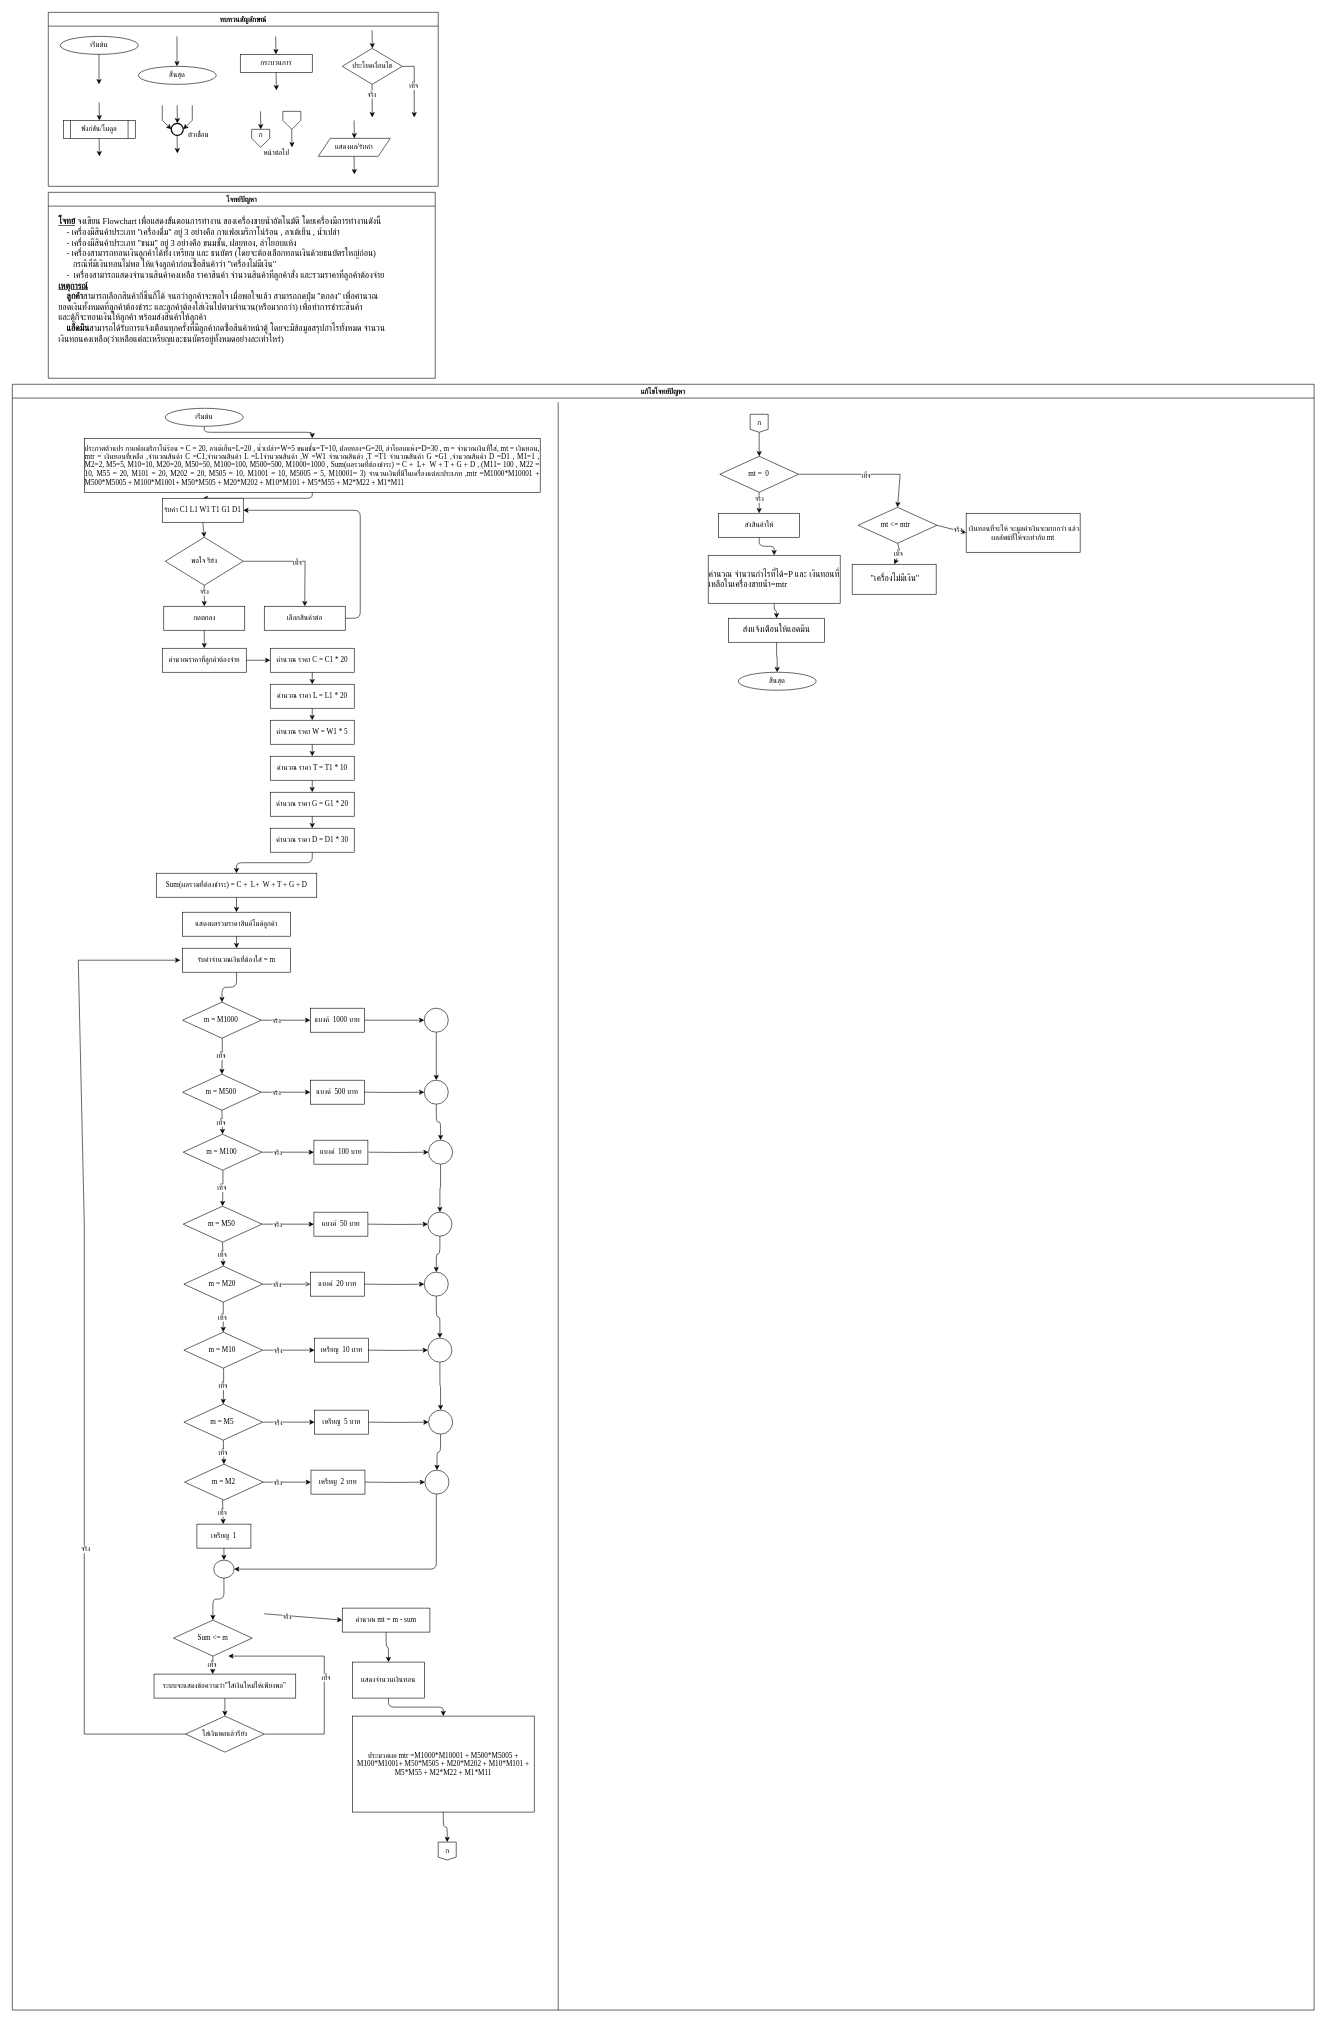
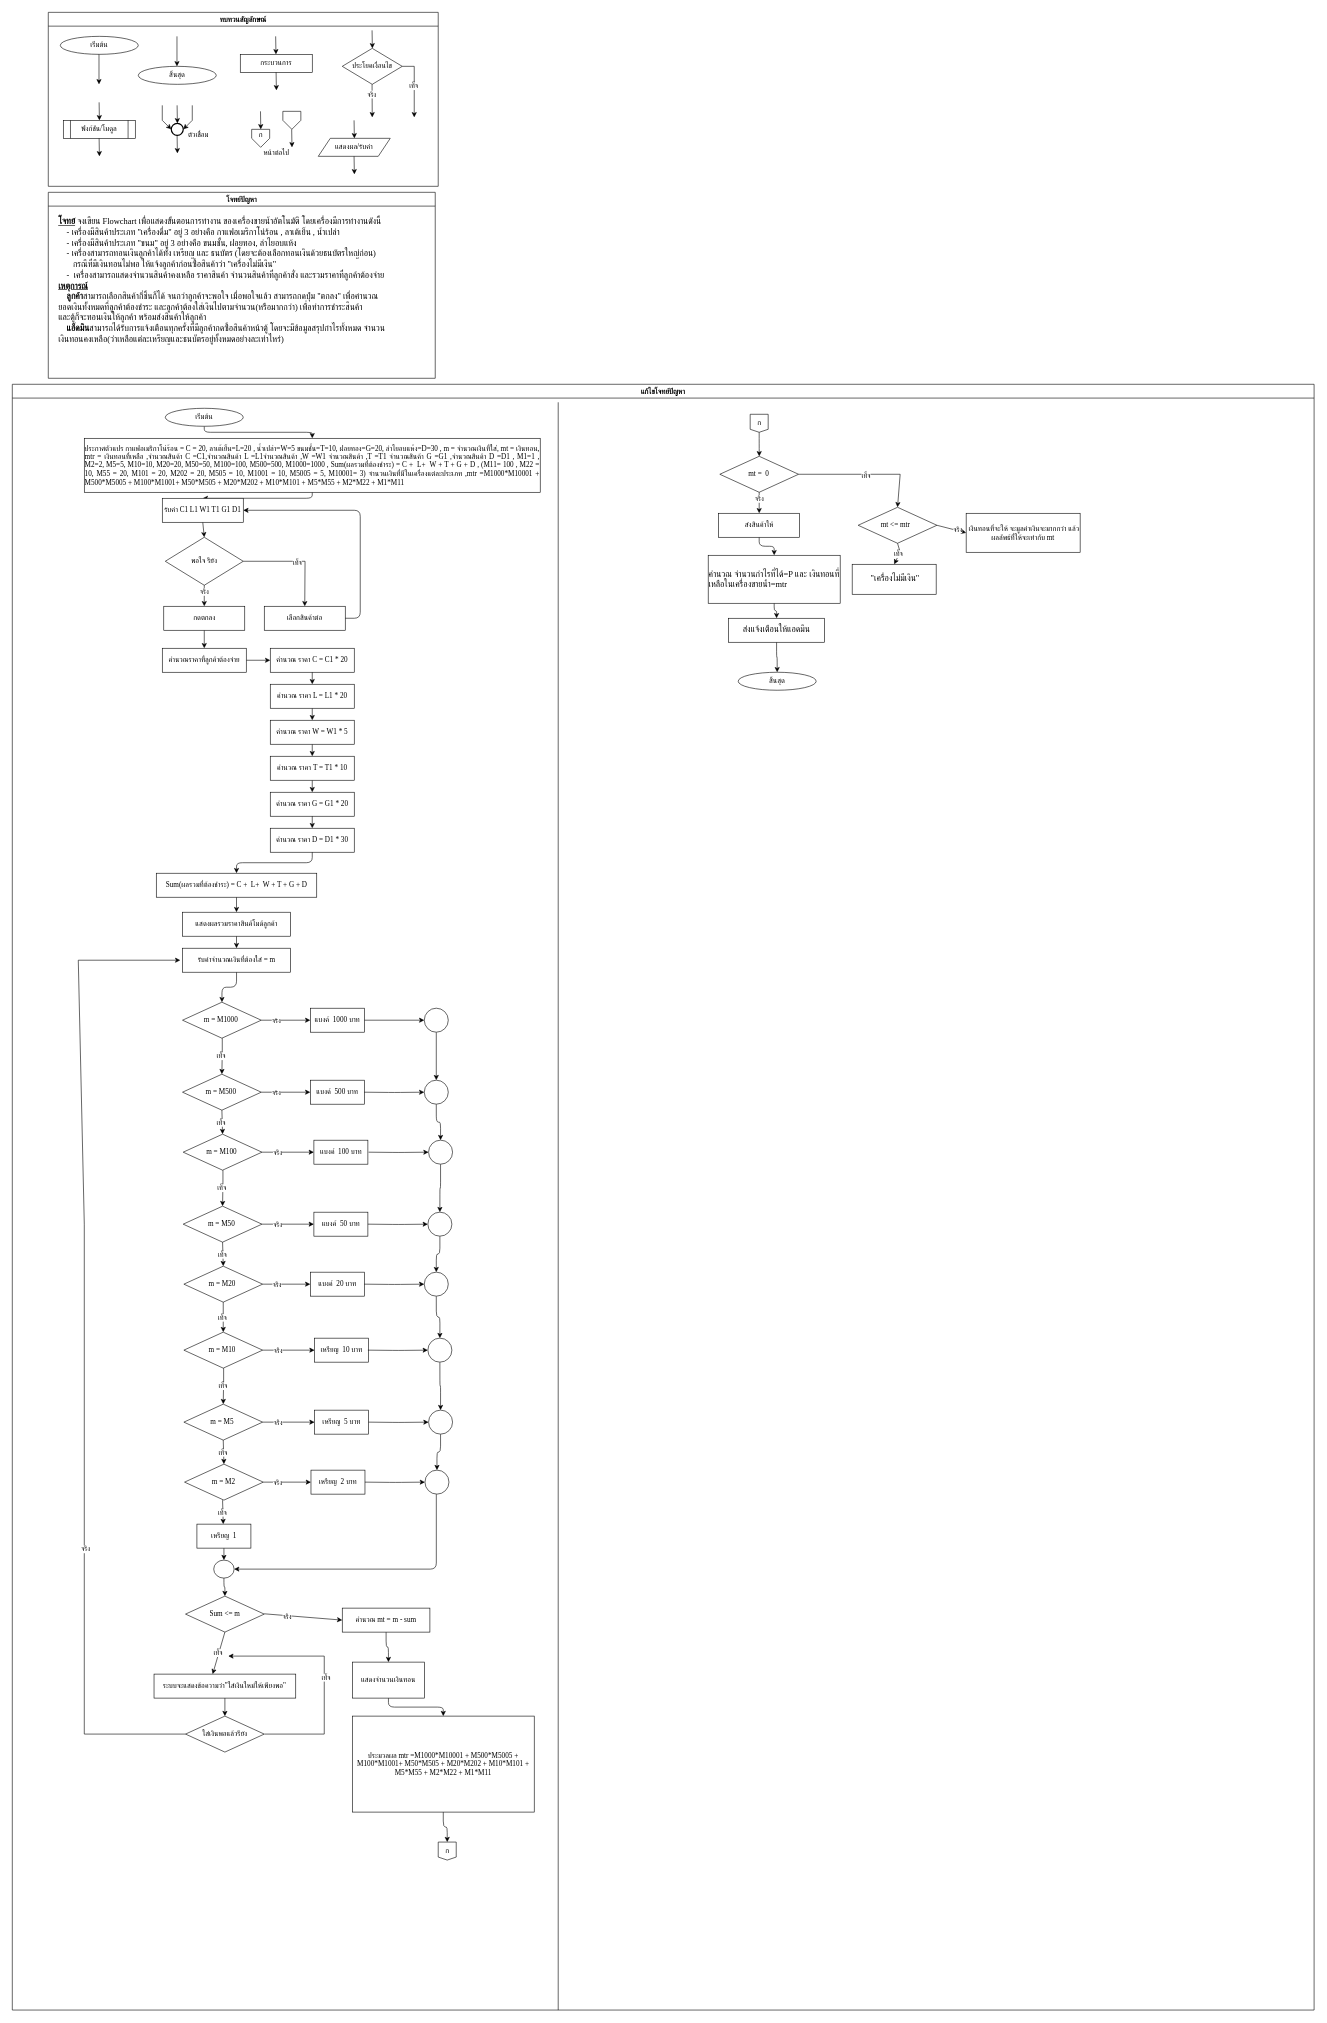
(306, 1284) -> (304, 1284)
(213, 1638) -> (225, 1614)
